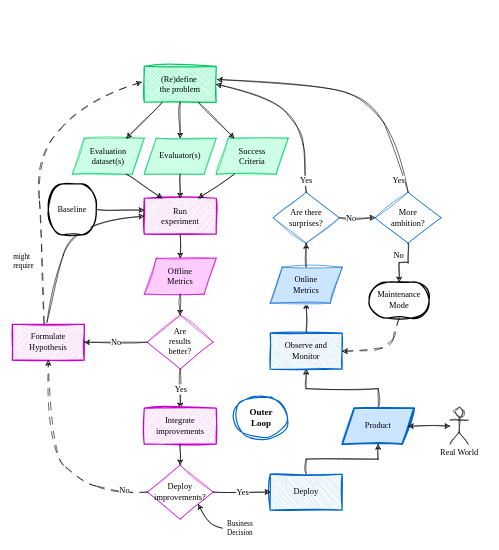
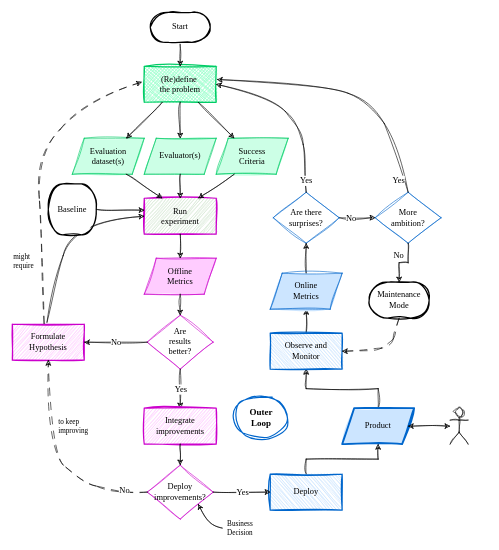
none -> (180, 27)
none -> (180, 53)
(180, 216) -> (180, 216)
(306, 285) -> (306, 291)
none -> (78, 426)
(459, 453) -> none
